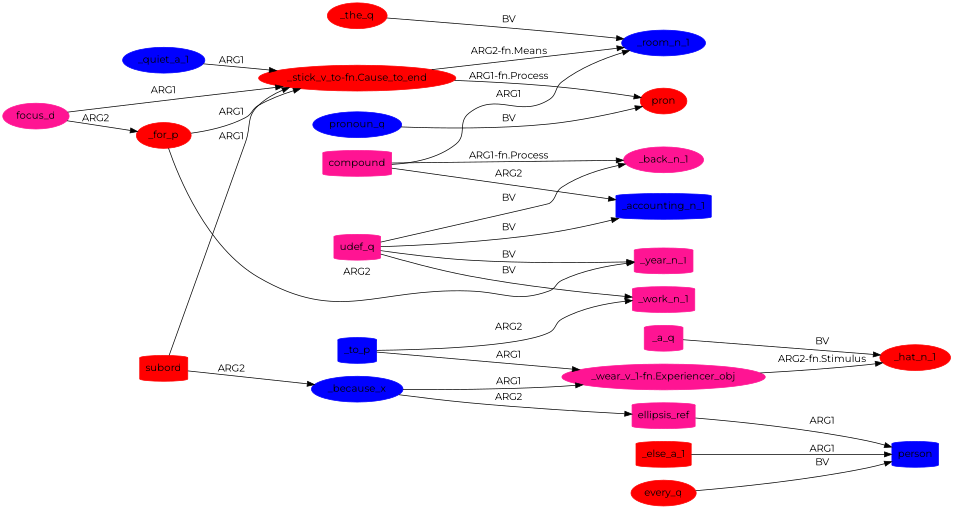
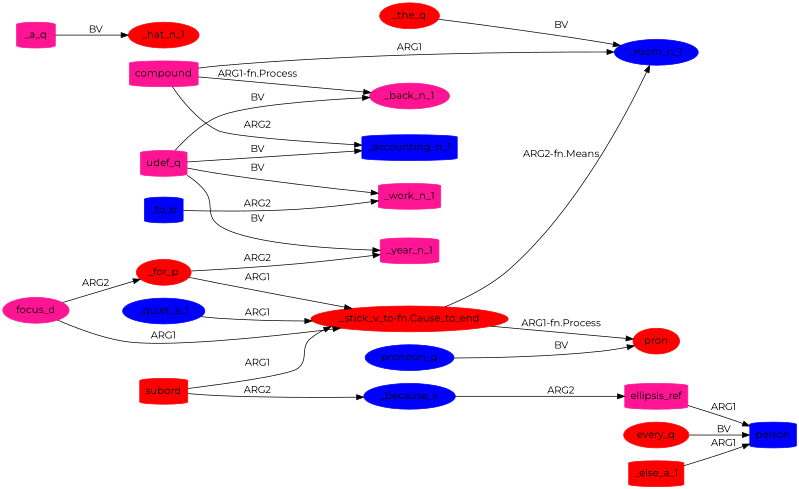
(664, 377) -> none
